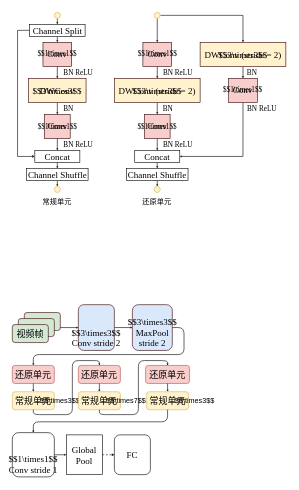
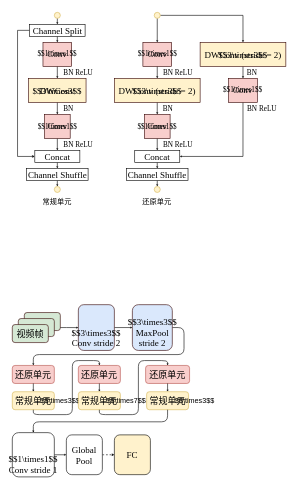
(84, 454) -> (84, 454)
(132, 454) -> (132, 454)
